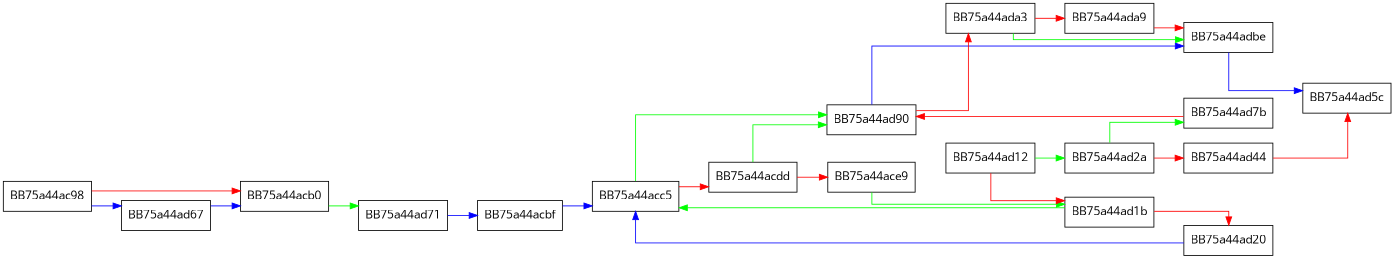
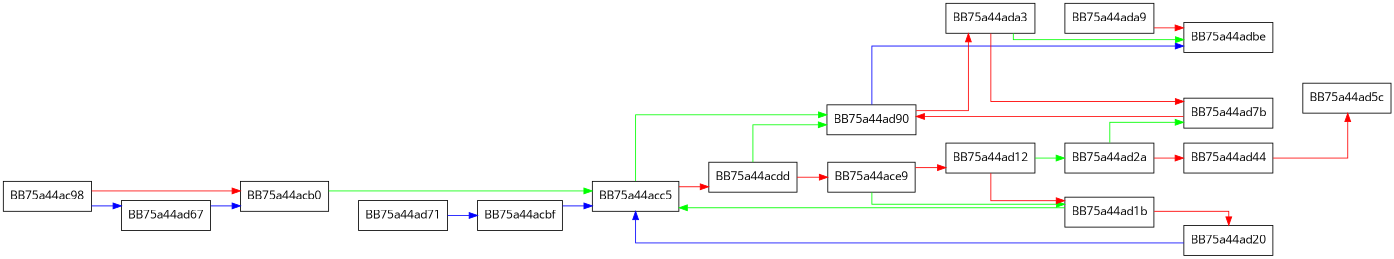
(1046, 18) -> (1049, 101)
(1242, 91) -> none
none -> (926, 168)
(339, 206) -> (456, 191)
